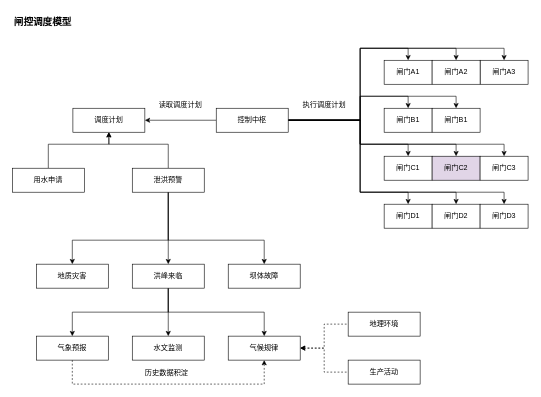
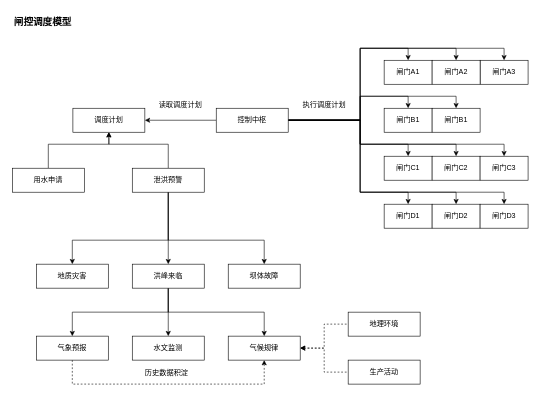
(456, 168) -> (456, 168)
